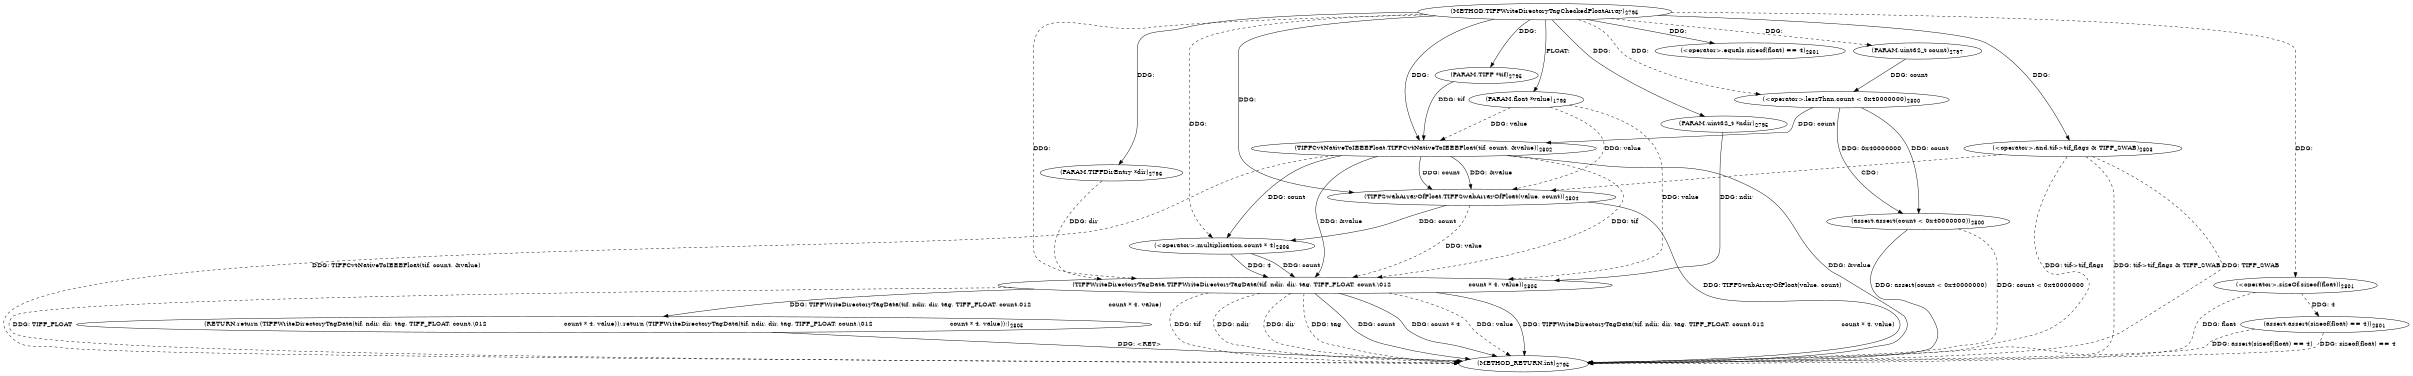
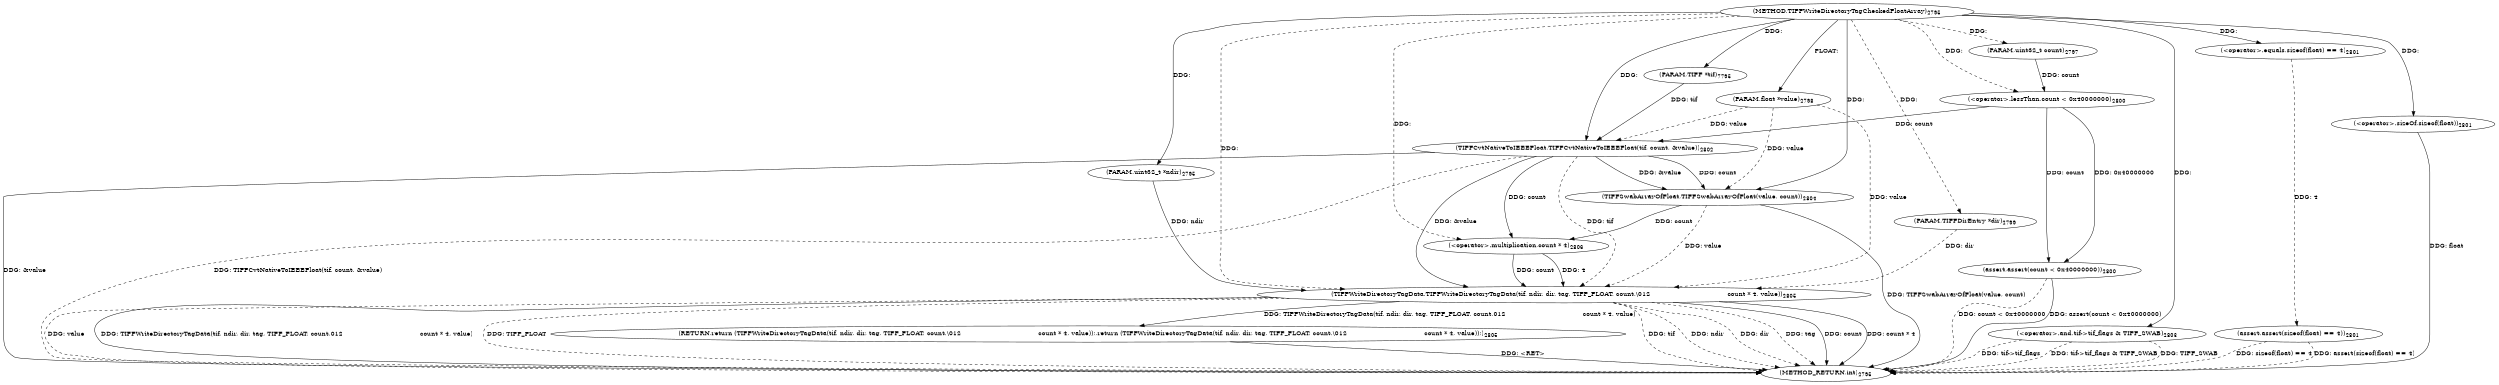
(2096, 22) -> (2214, 25)
(1185, 28) -> (1902, 110)
(1516, 75) -> (1725, 75)
(1560, 99) -> (1807, 99)
(1156, 172) -> (2010, 221)
(1779, 172) -> none
(2309, 303) -> (2294, 190)
(1937, 361) -> (2272, 368)
